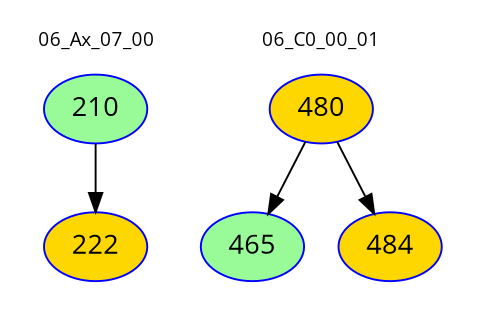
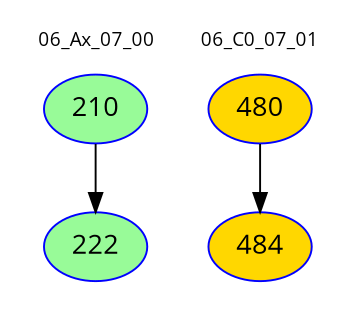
(321, 41) -> (260, 41)
(96, 247) -> (96, 247)
(252, 247) -> none
